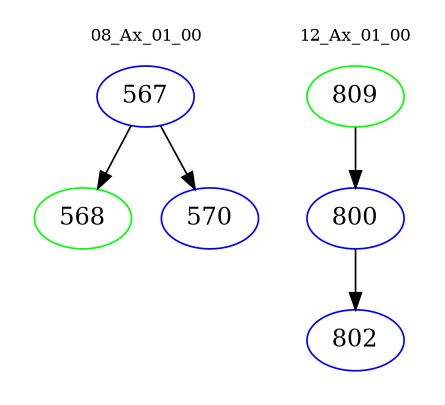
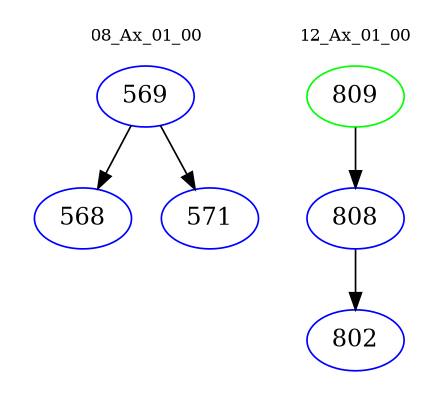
(146, 97) -> (146, 97)
(83, 218) -> (83, 218)
(210, 218) -> (210, 218)
(356, 218) -> (356, 218)
